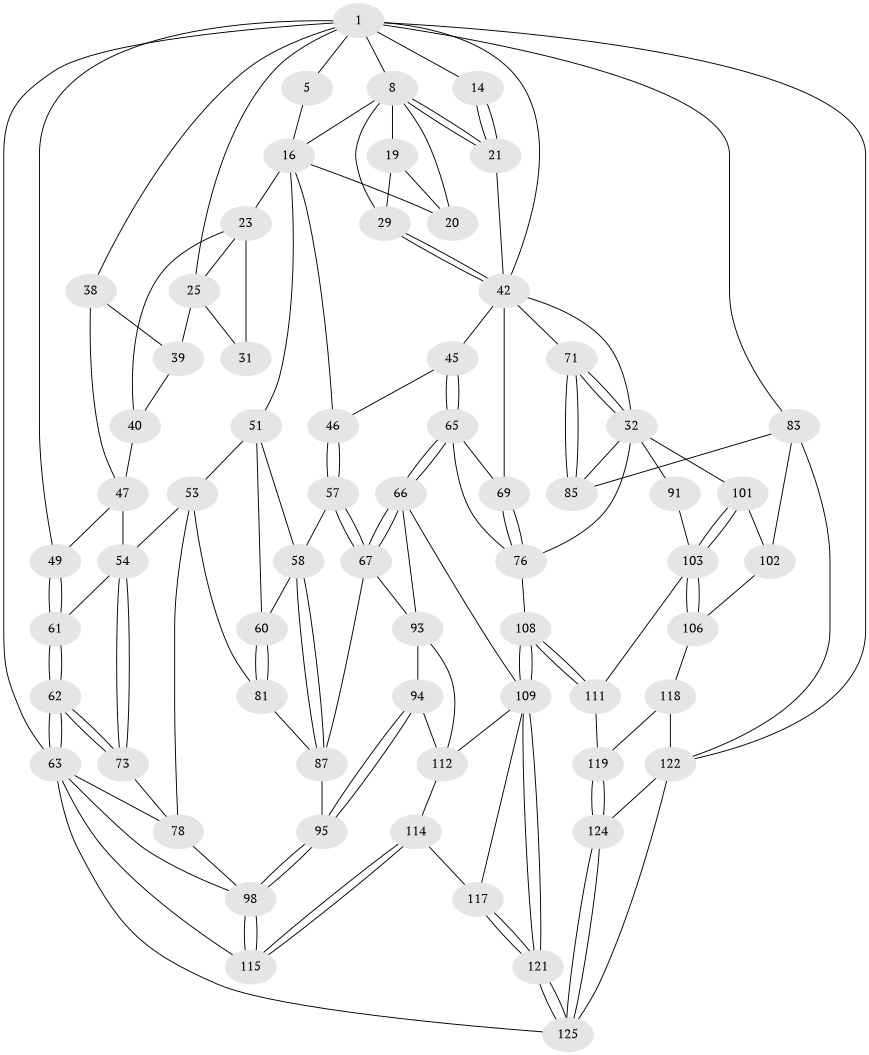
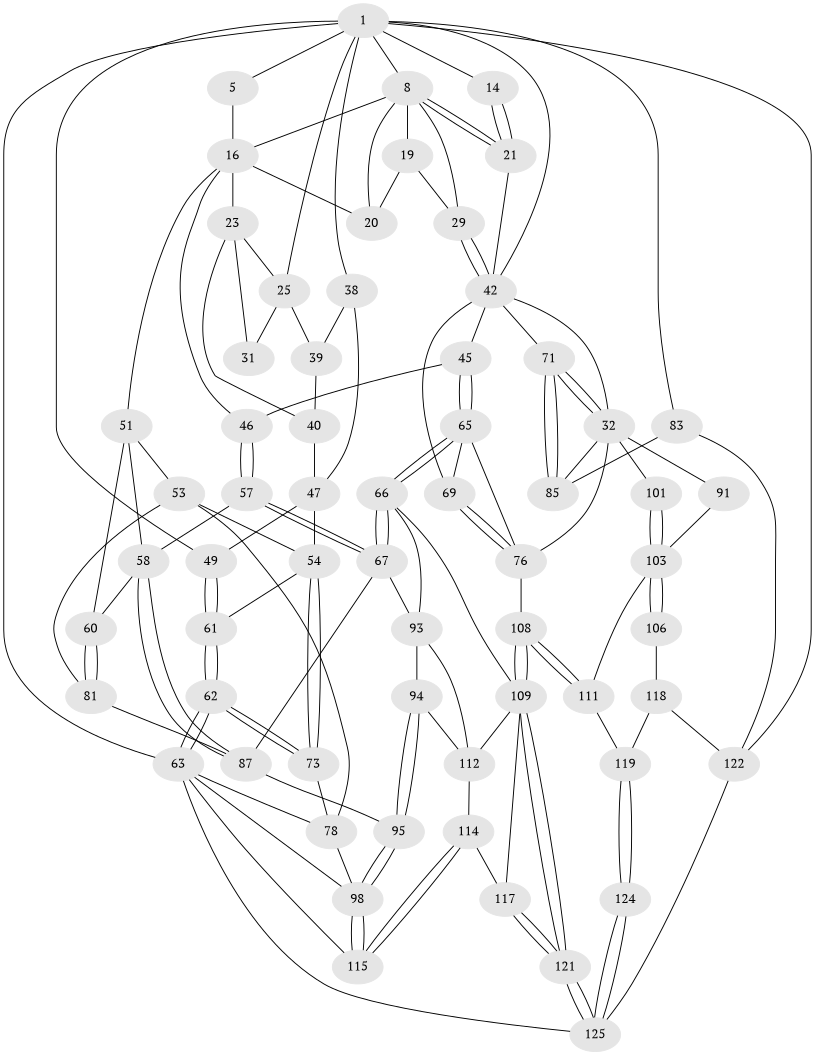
(770, 561) -> none
(634, 798) -> none
